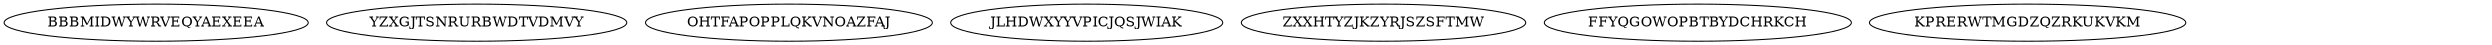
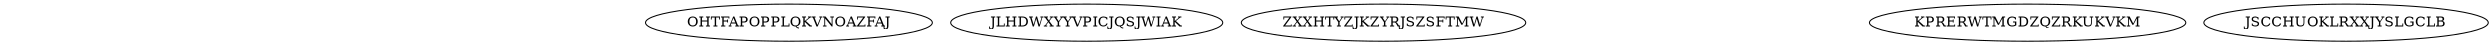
(156, 23) -> none
(477, 23) -> none
(1698, 23) -> none
none -> (2346, 23)
